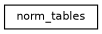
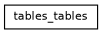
(51, 17) -> (51, 17)
